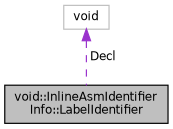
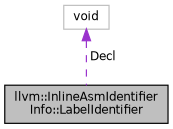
(86, 104) -> (86, 104)
